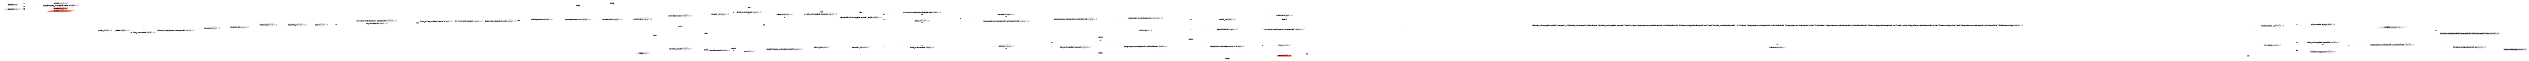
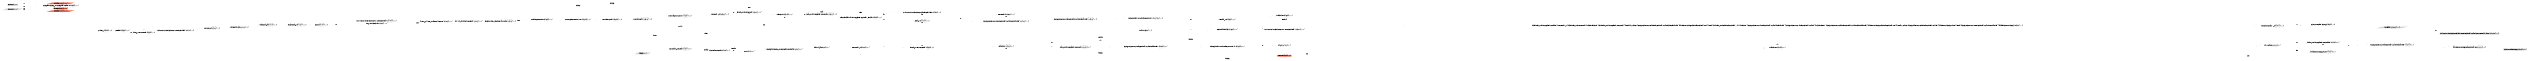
(61, 3) -> (61, 3)
